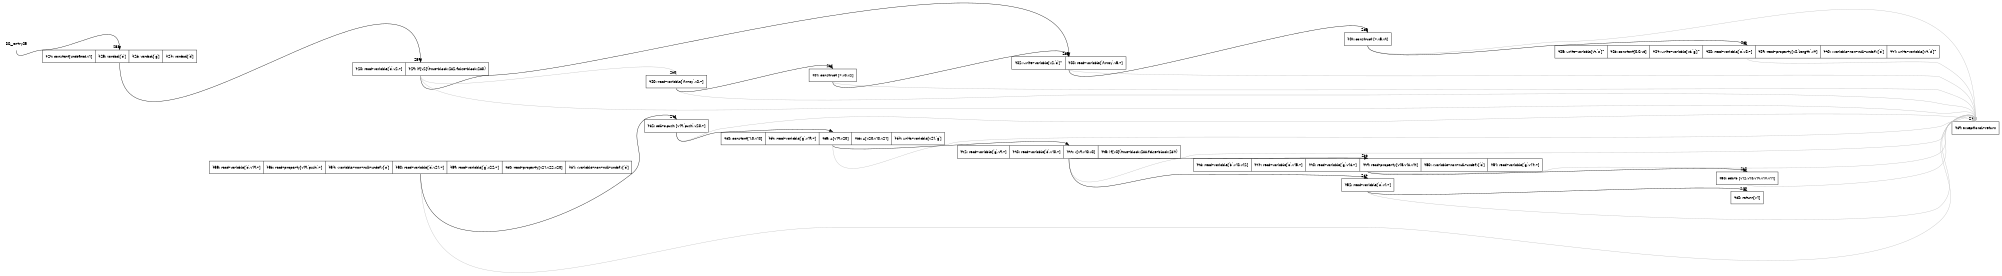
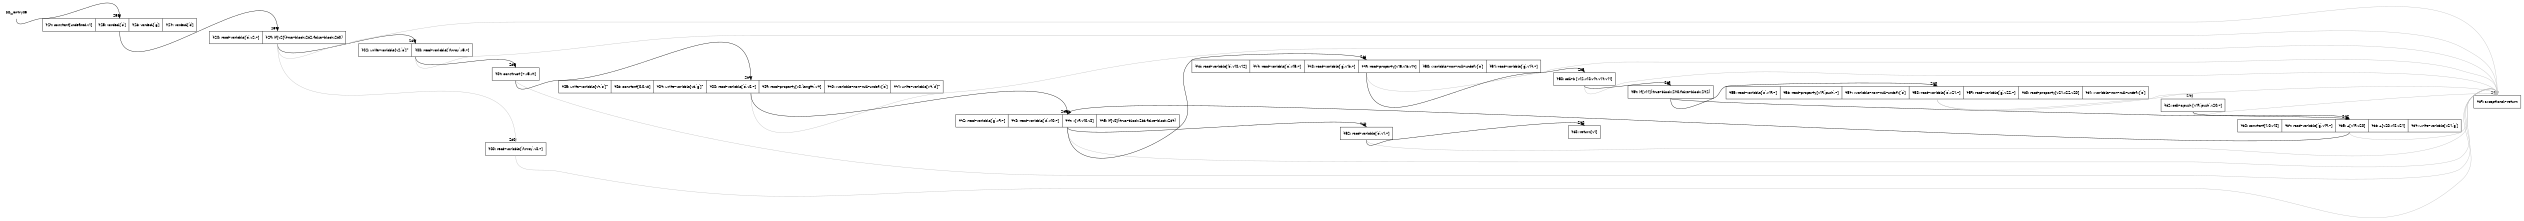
(833, 75) -> none
none -> (1671, 92)
none -> (908, 104)
(559, 215) -> (2063, 106)
